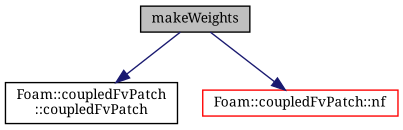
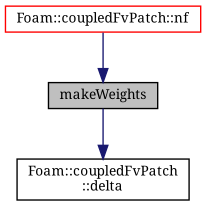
(242, 57) -> (103, 50)
(91, 103) -> (103, 180)
